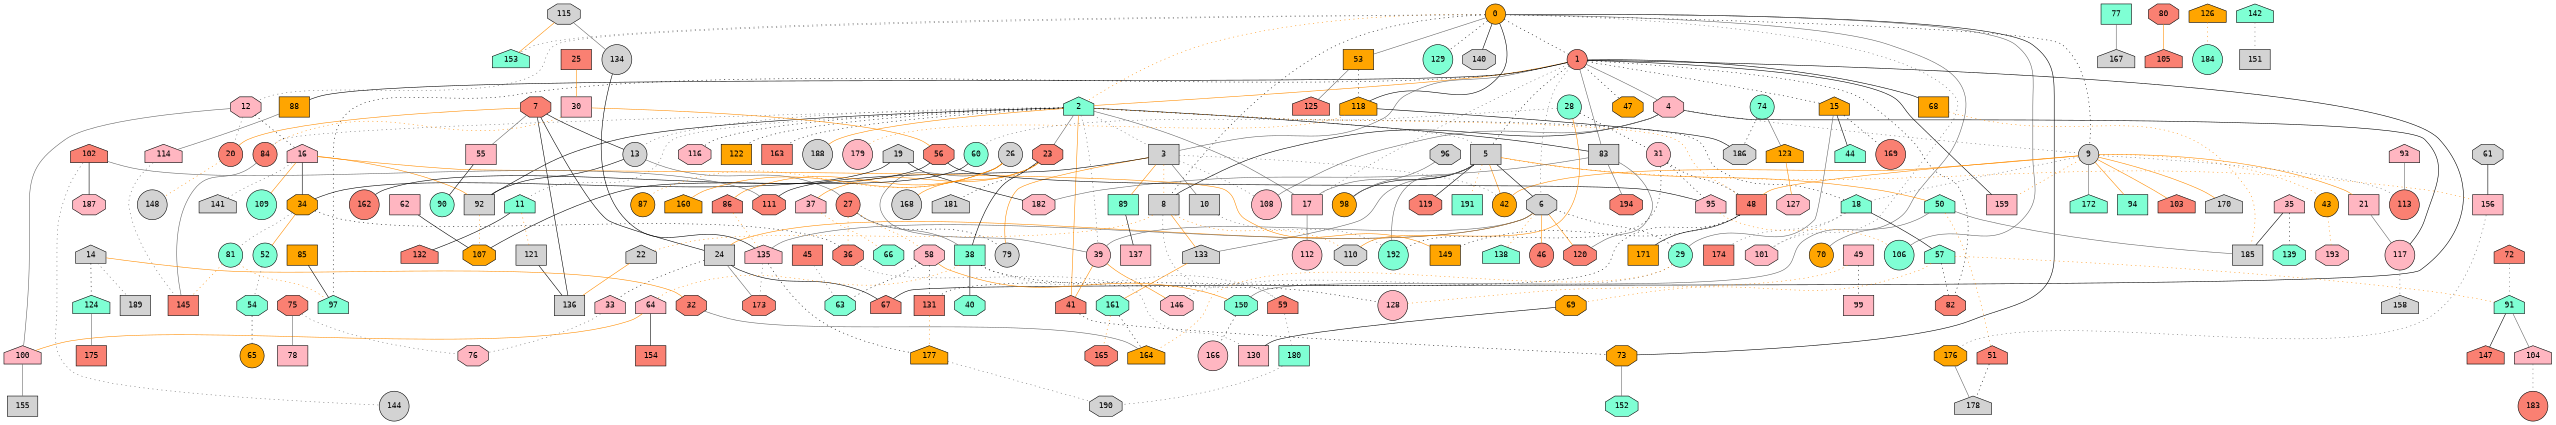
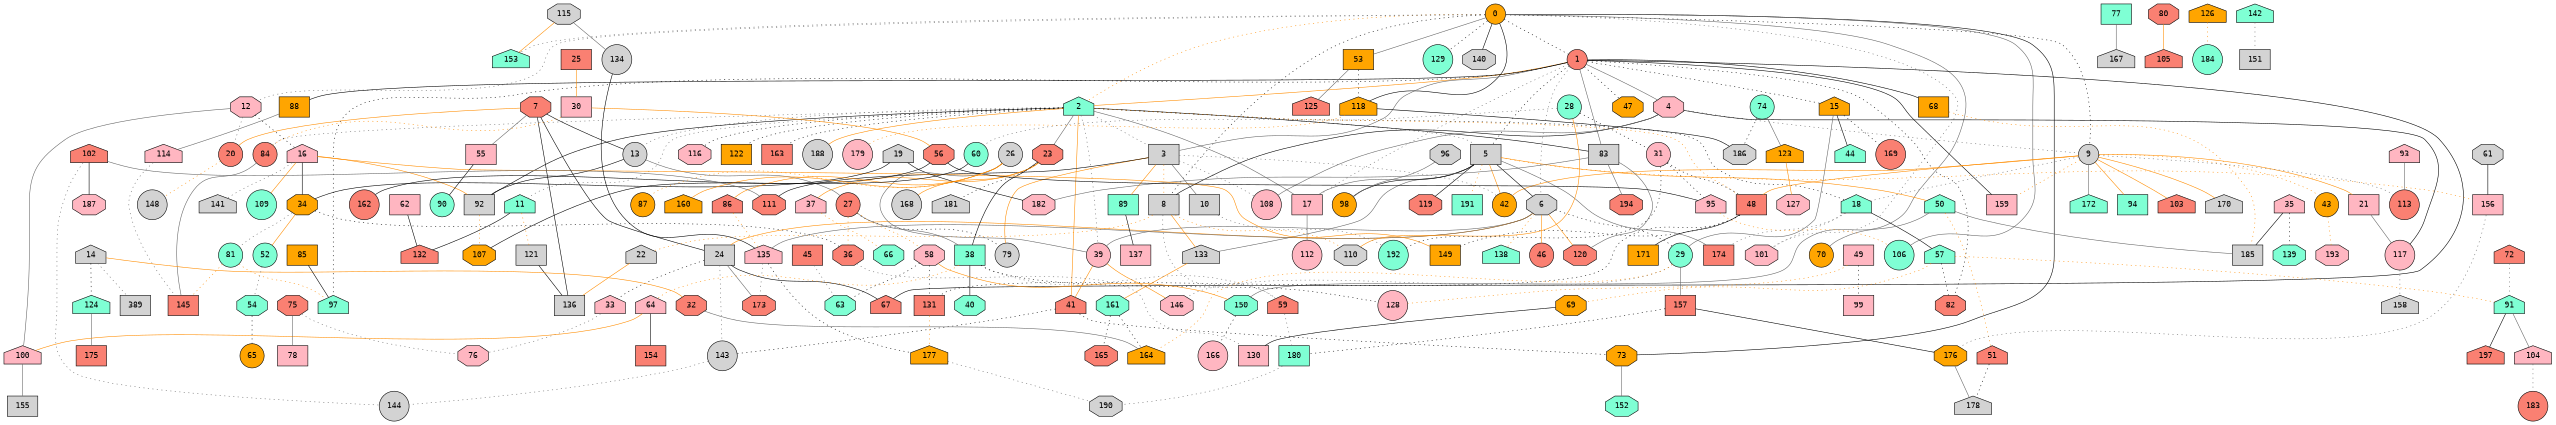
(1403, 191) -> (1598, 217)
(443, 232) -> (412, 230)
(135, 305) -> (135, 305)
none -> (1680, 305)
(1107, 331) -> (1107, 331)
none -> (722, 356)
(2486, 356) -> (2486, 356)
